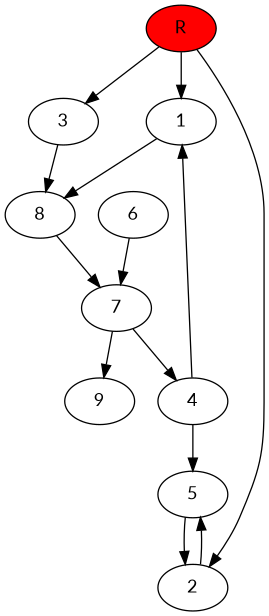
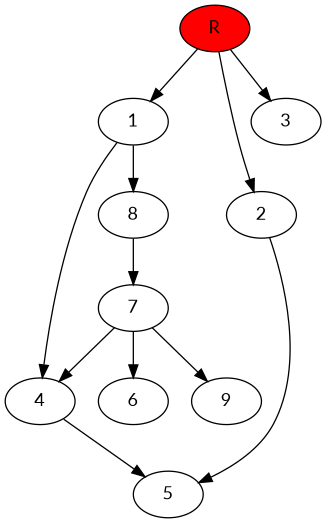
(53, 162) -> none
(126, 255) -> (133, 348)
(187, 268) -> (67, 249)
(184, 534) -> none
